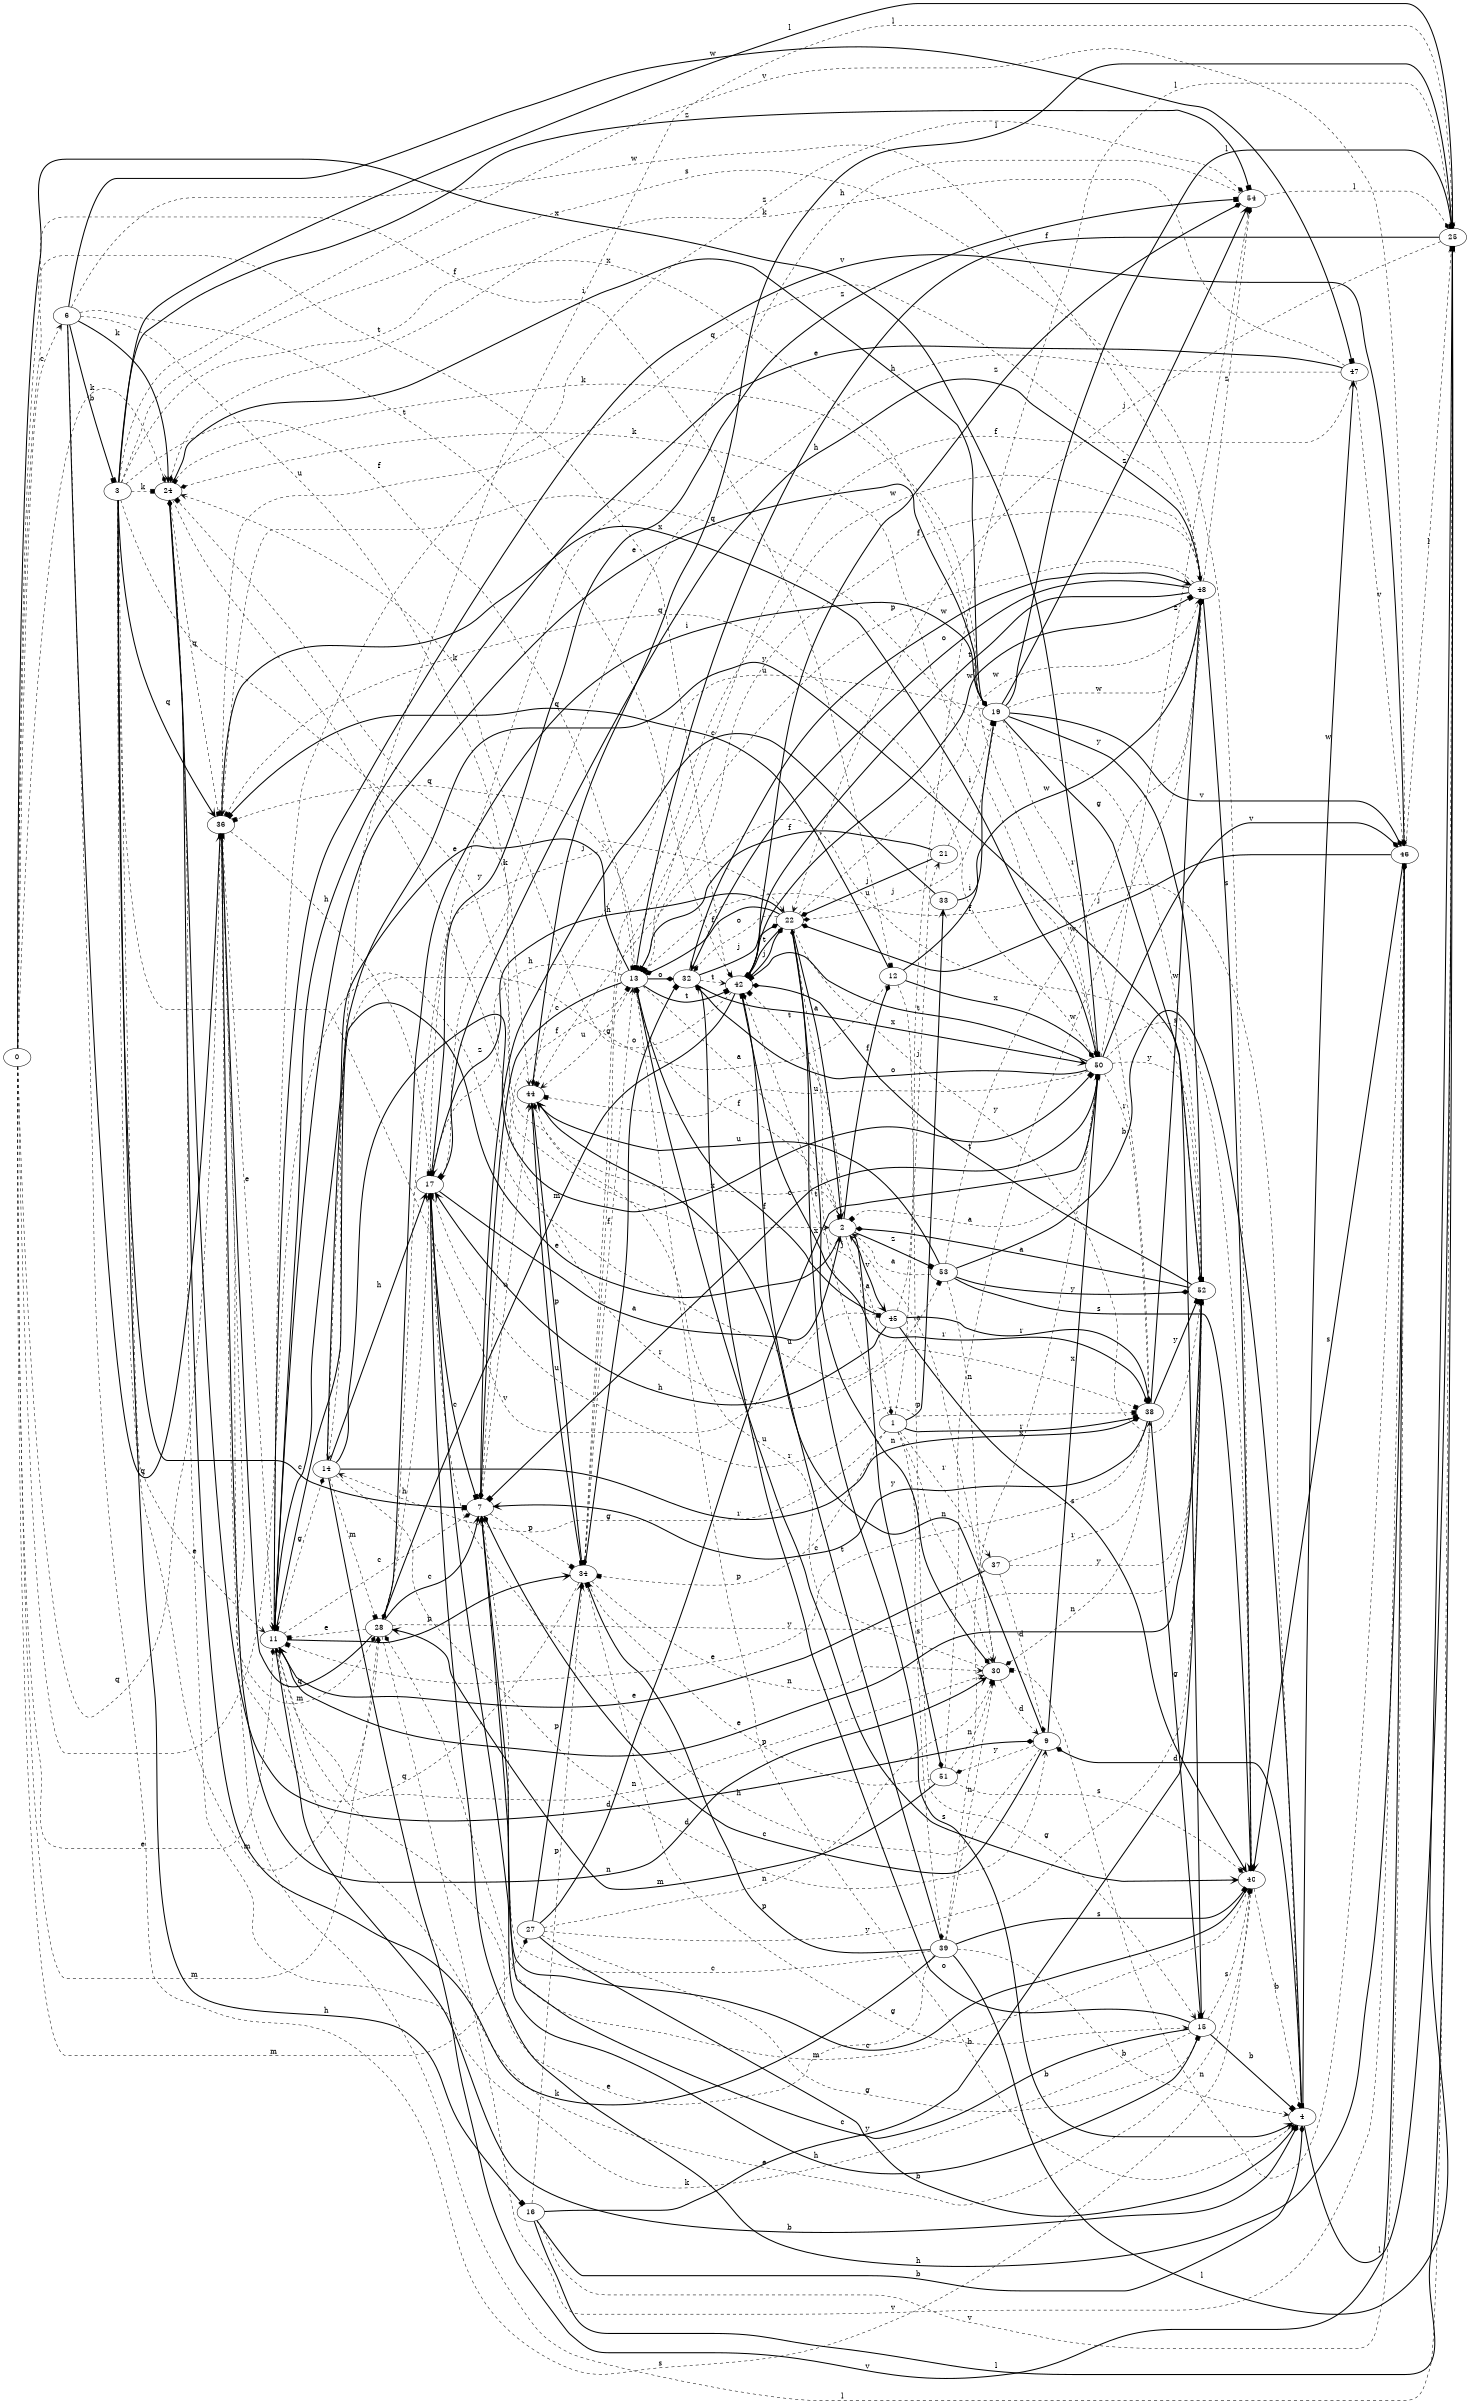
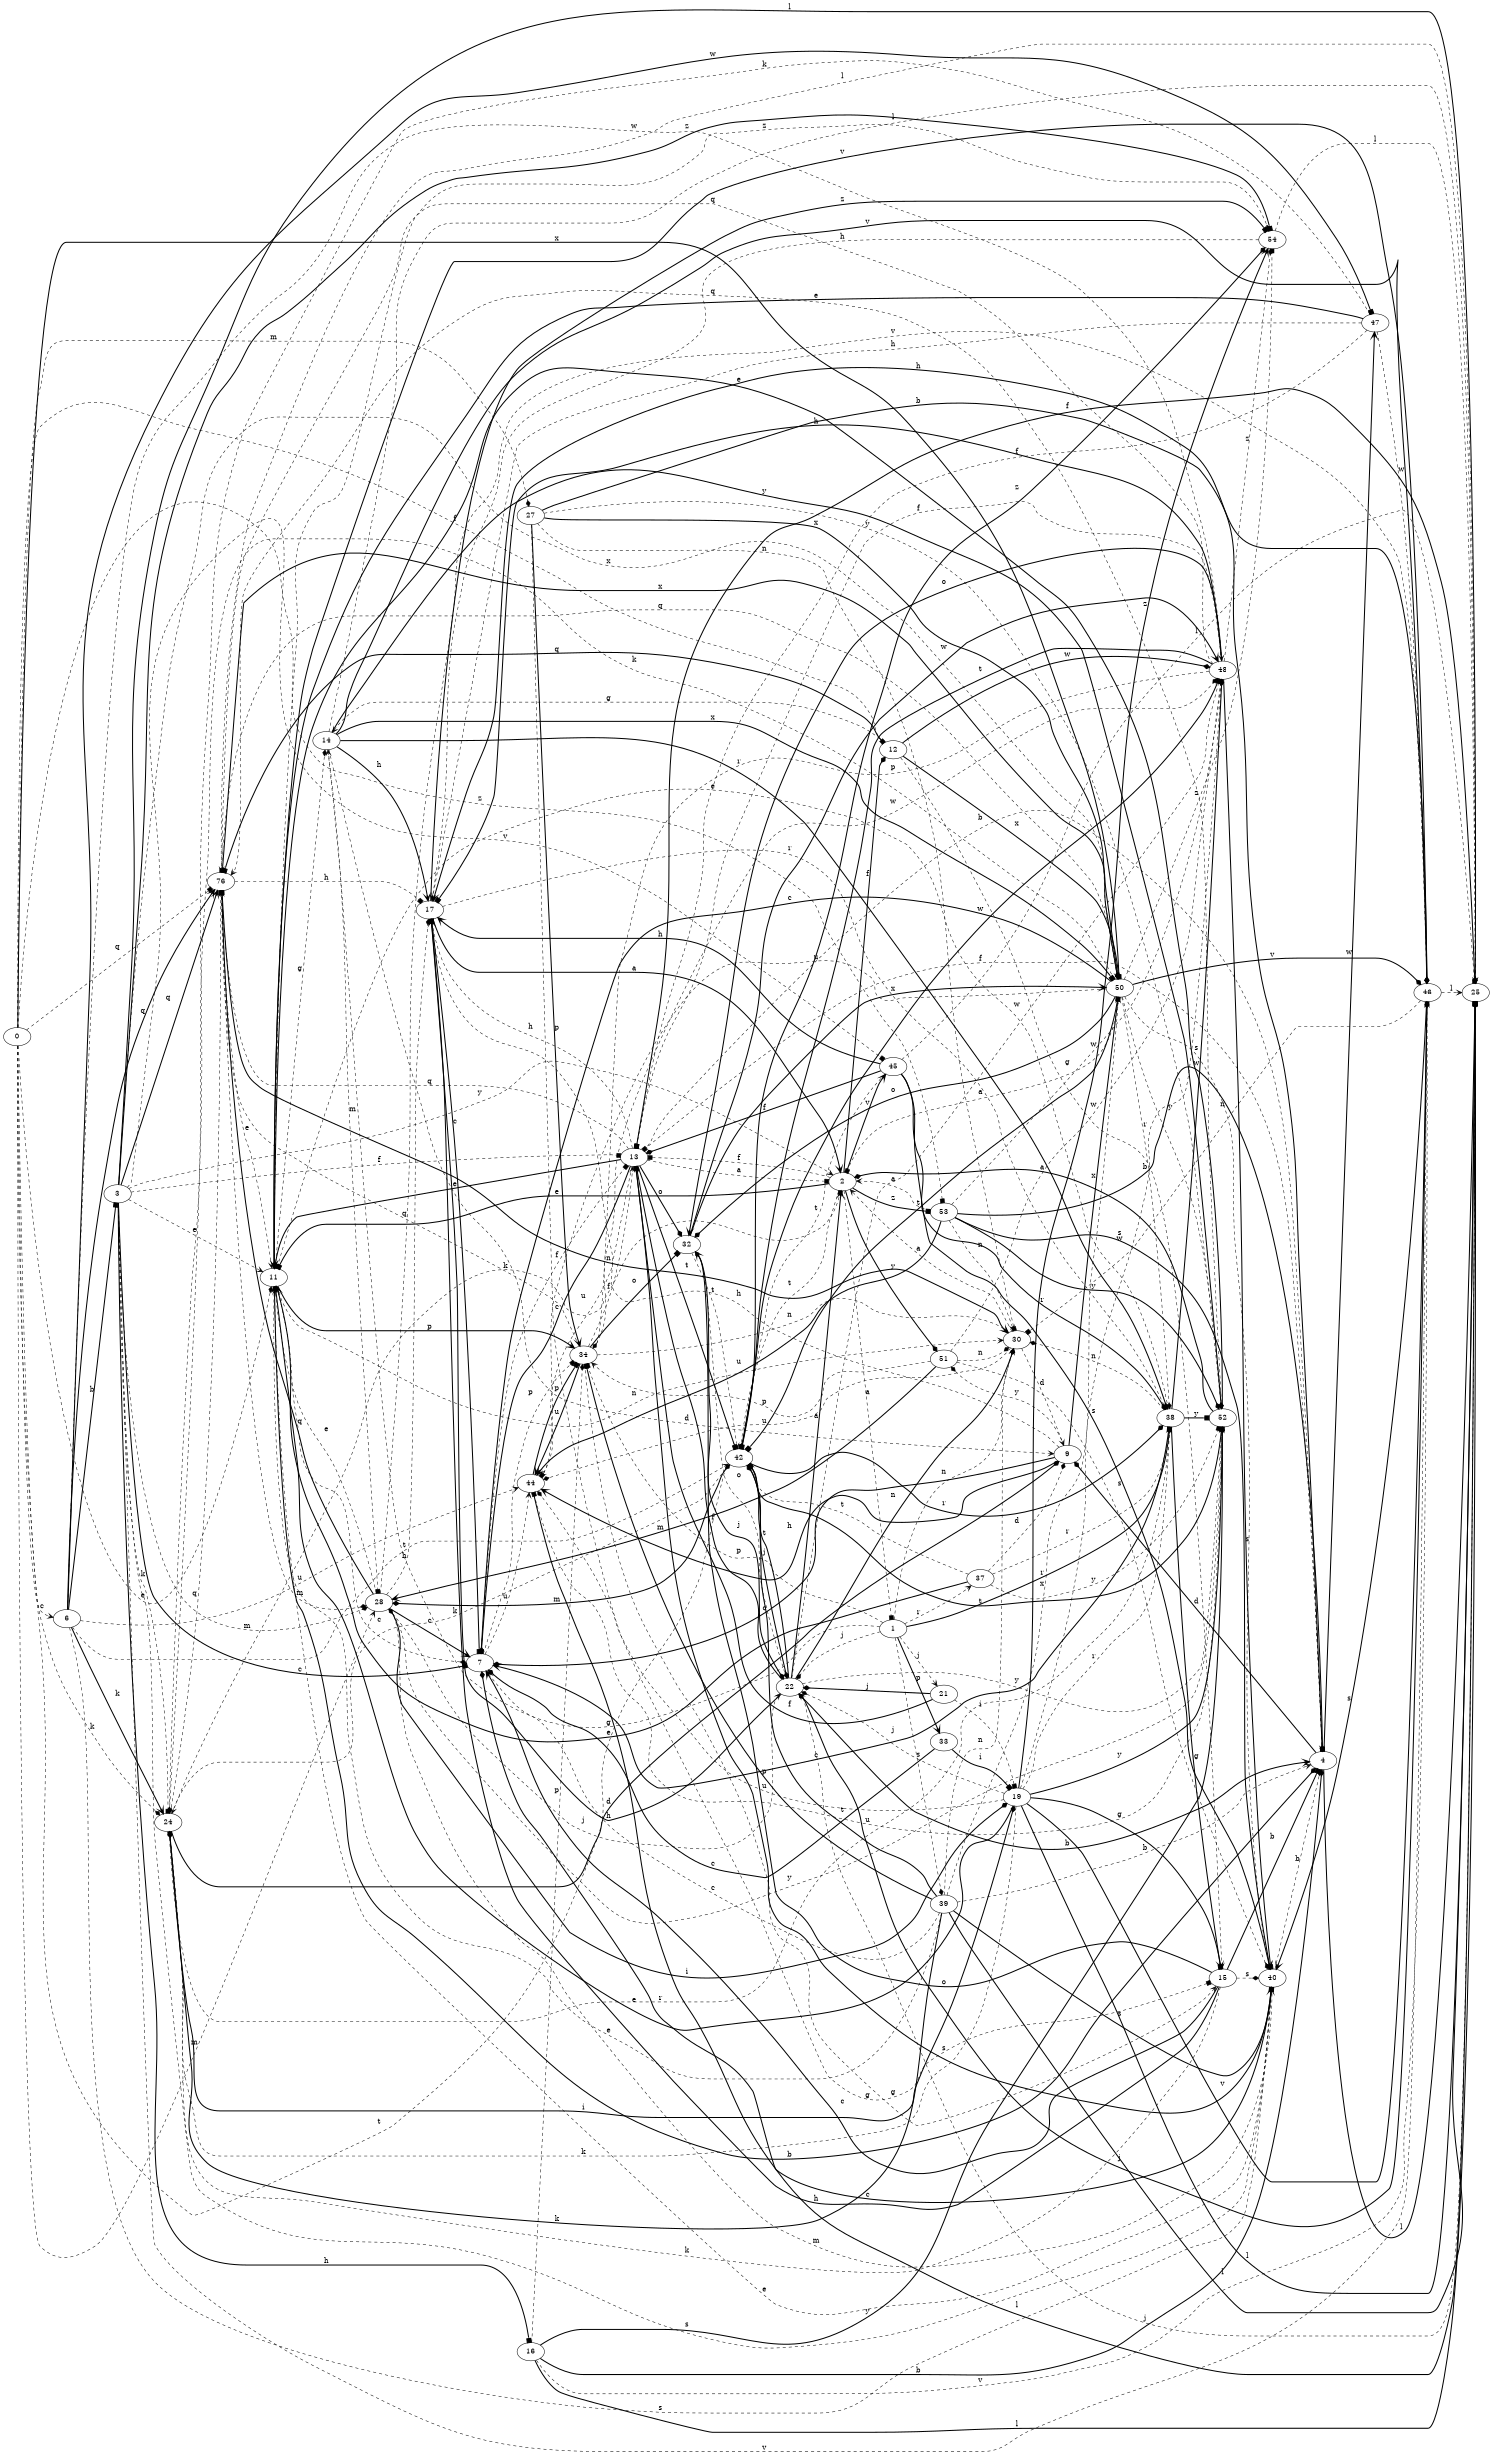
(1380, 595) -> (1401, 470)
(221, 825) -> (221, 882)
(507, 924) -> (391, 1351)
(876, 1321) -> (867, 1403)
(790, 1342) -> (790, 1526)
none -> (856, 1519)
